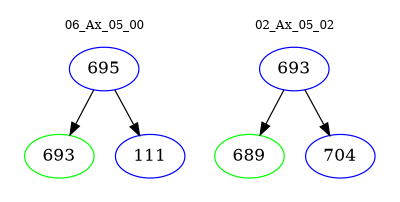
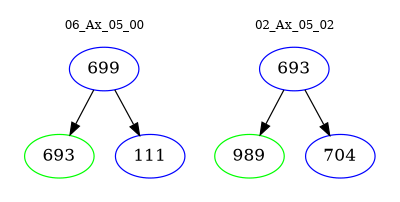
(104, 69) -> (104, 69)
(249, 156) -> (249, 156)
